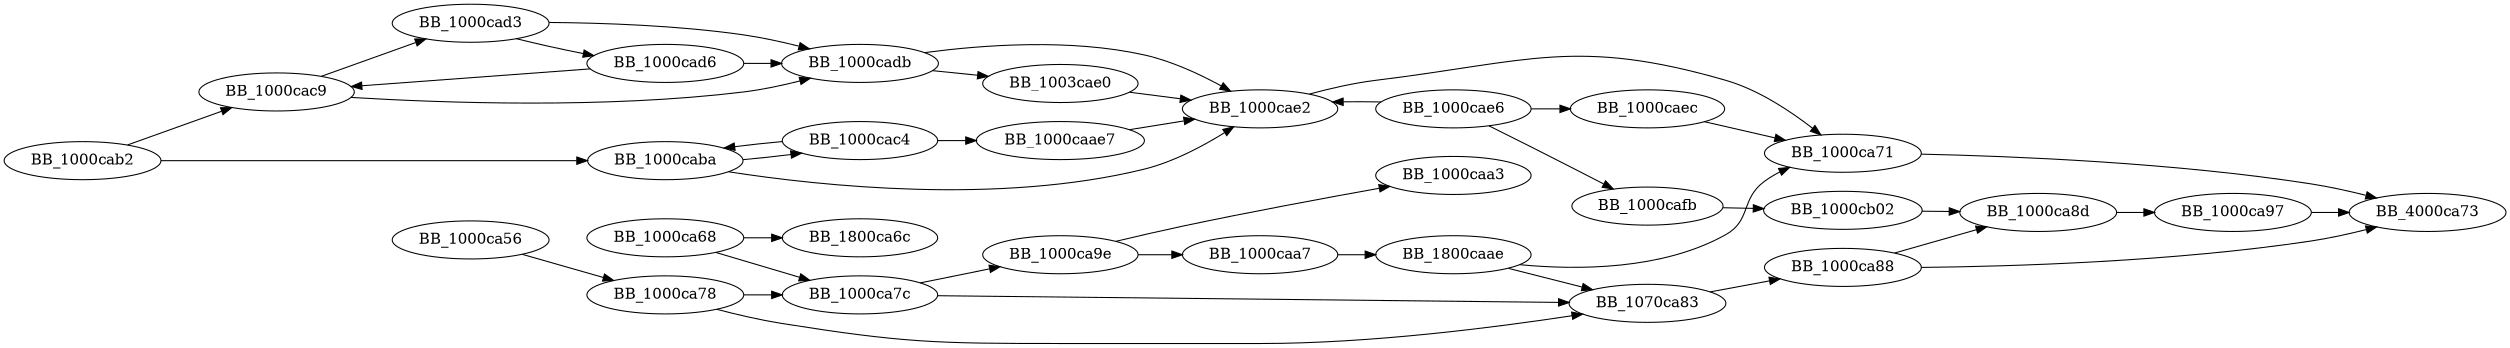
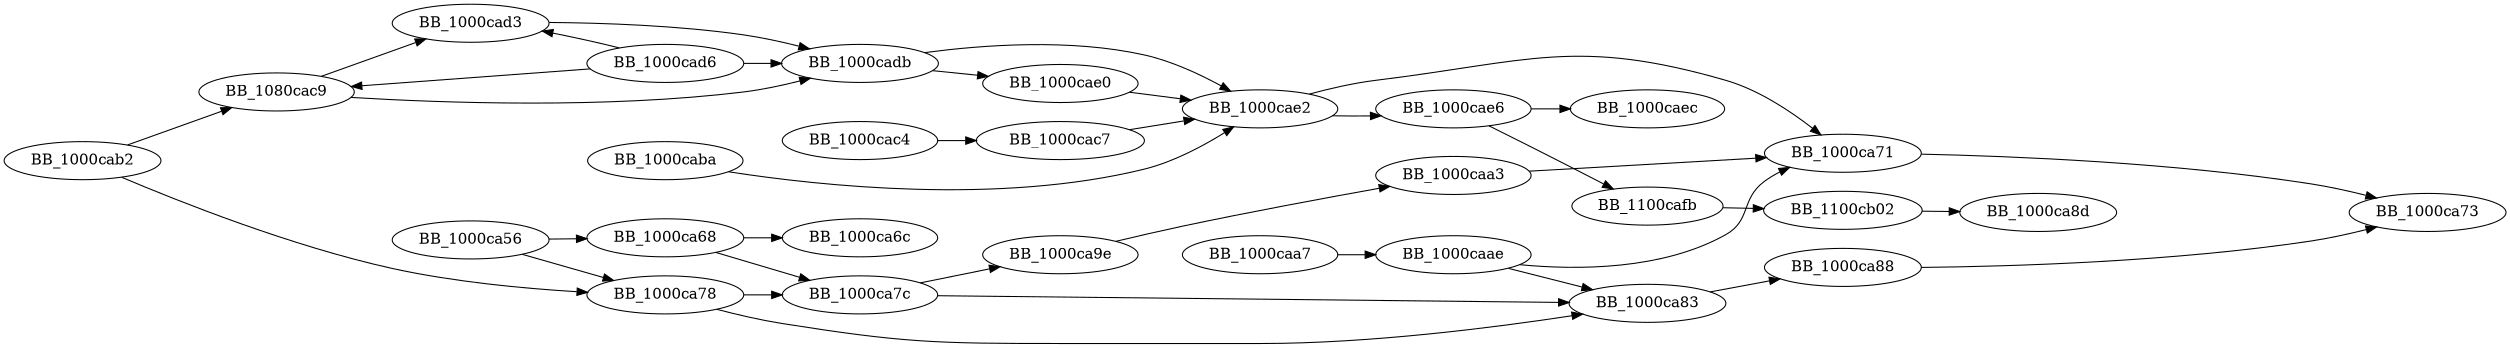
(550, 47) -> (586, 40)
(1060, 83) -> (1060, 83)
(277, 92) -> (277, 92)
(1362, 102) -> (1351, 116)
(1740, 130) -> (1642, 165)
(1060, 141) -> (1060, 141)
(758, 144) -> none
(767, 157) -> none
(369, 161) -> (344, 256)
(1647, 206) -> (1647, 206)
(1843, 210) -> (1843, 210)
(2233, 212) -> none
(2428, 212) -> (2428, 212)
(860, 238) -> (860, 238)
none -> (563, 239)
(1936, 241) -> none
(1155, 255) -> none
(1453, 255) -> (1453, 255)
(1647, 303) -> (1647, 303)
